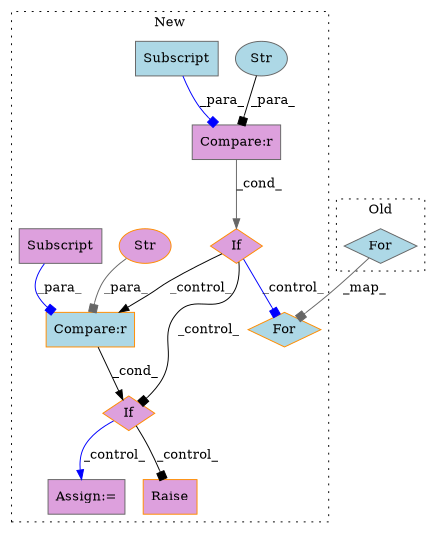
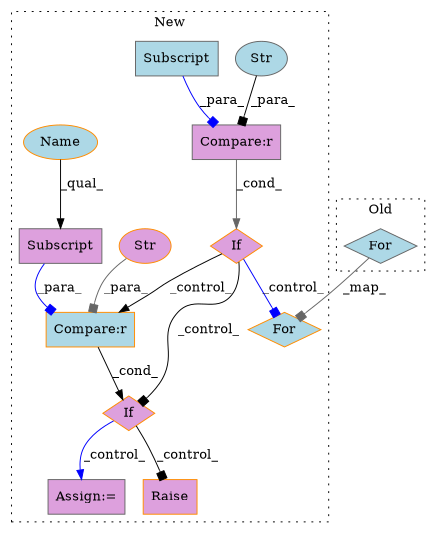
none -> (61, 142)
